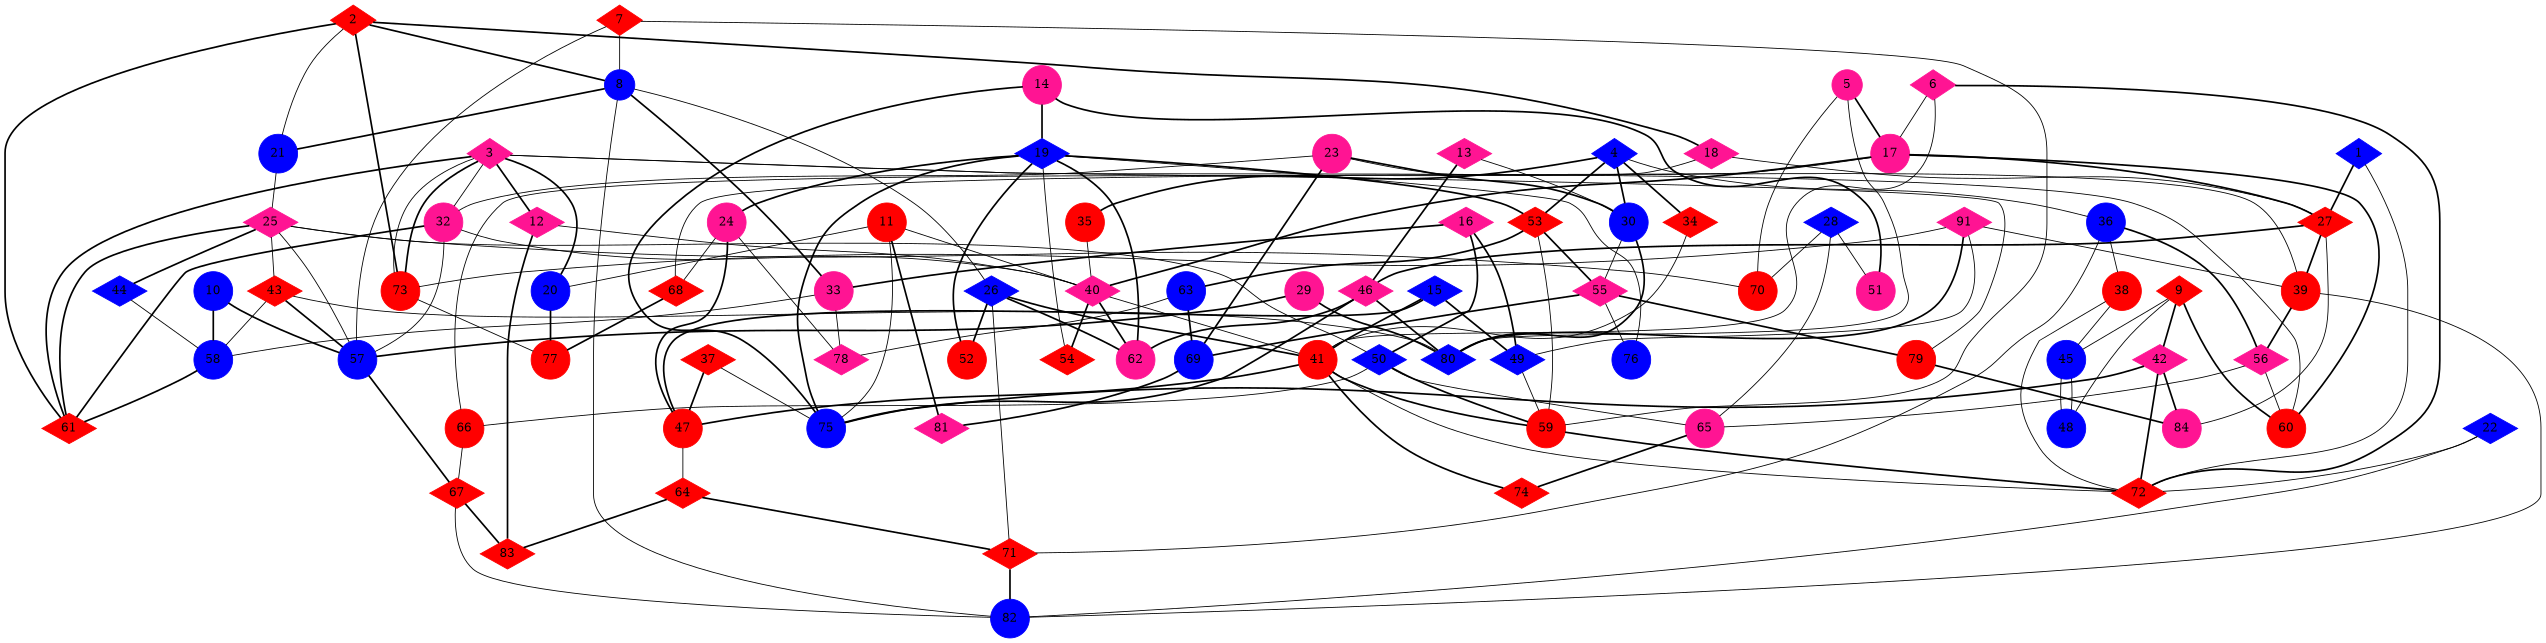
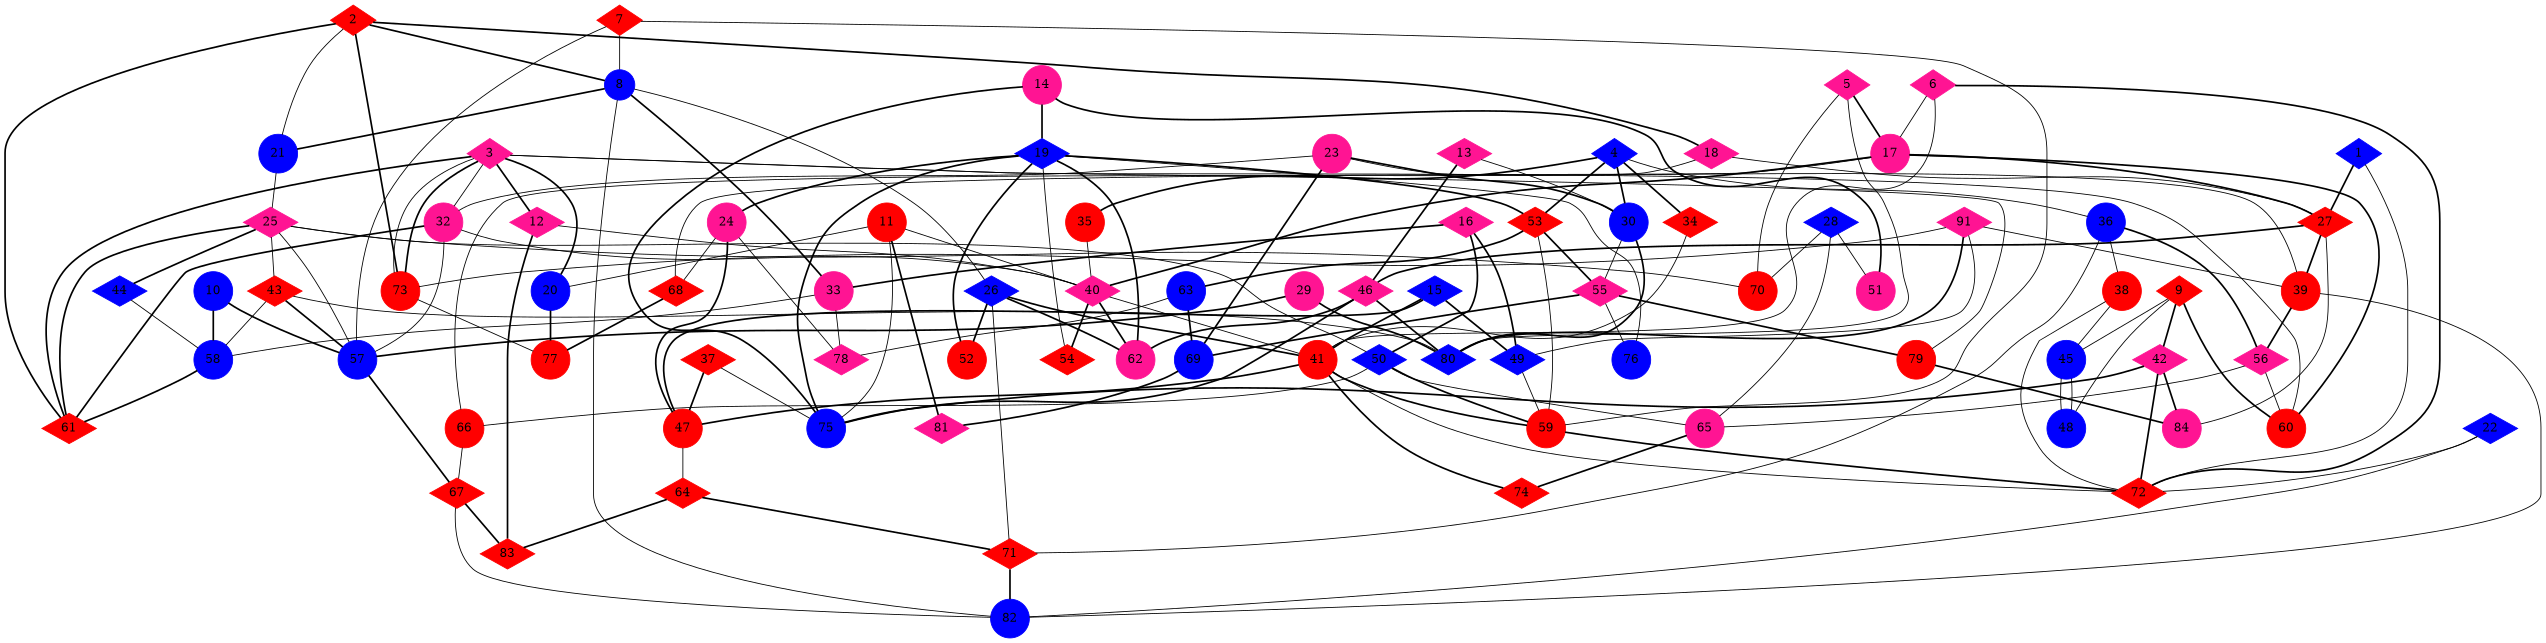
(1847, 85) -> (1847, 85)
